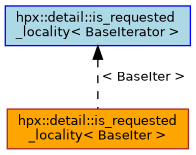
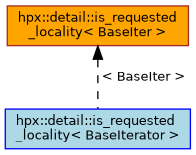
(98, 84) -> (98, 84)
